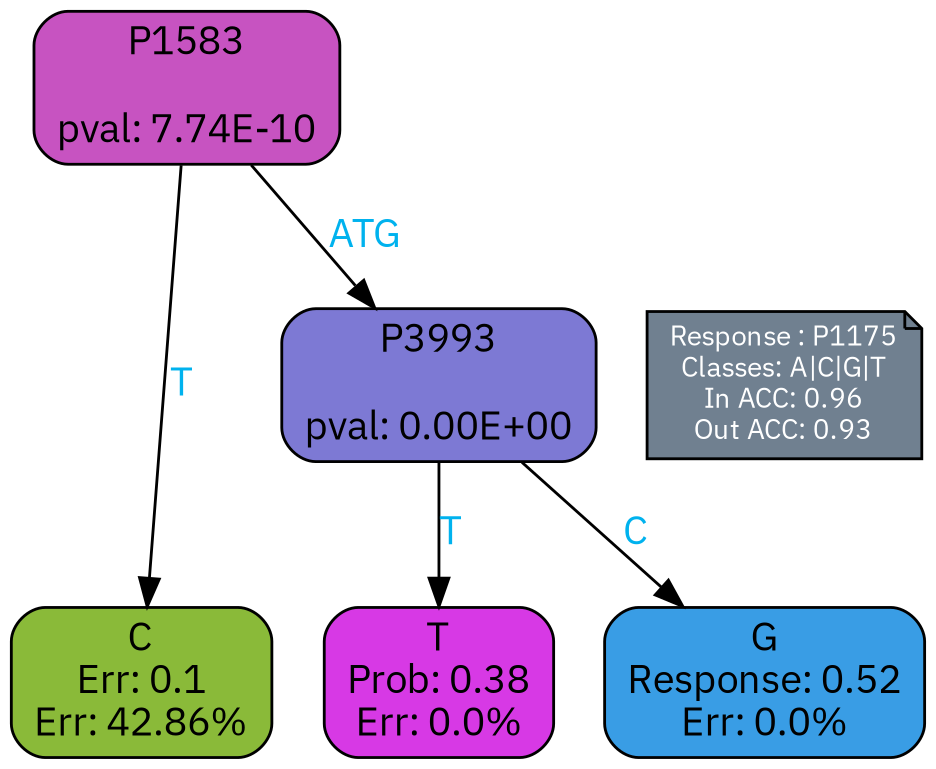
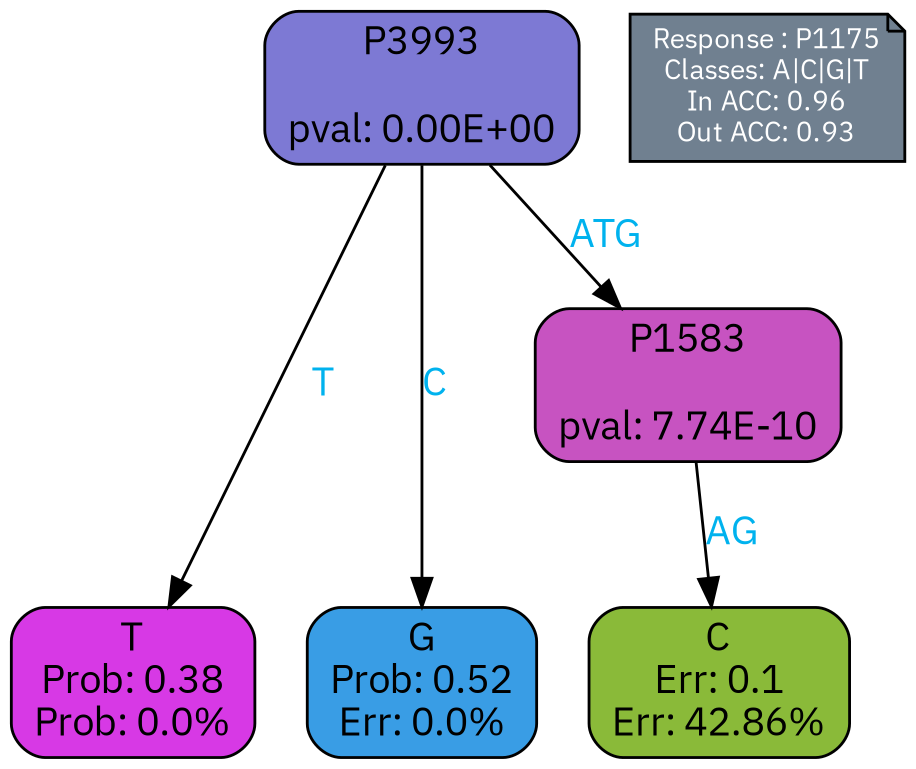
(303, 225) -> (545, 226)
(183, 385) -> (732, 534)
(439, 682) -> (133, 682)
(765, 682) -> (422, 682)
